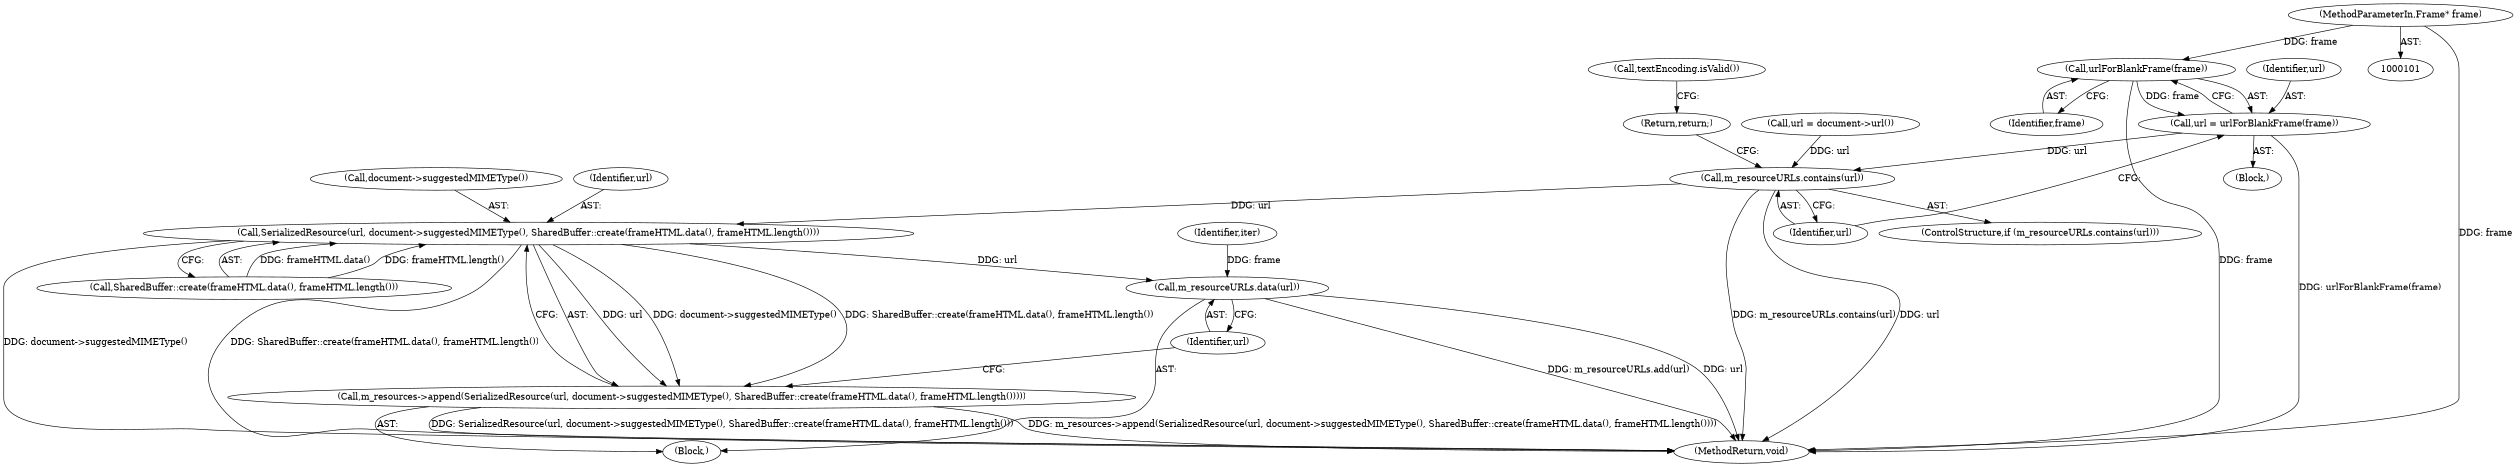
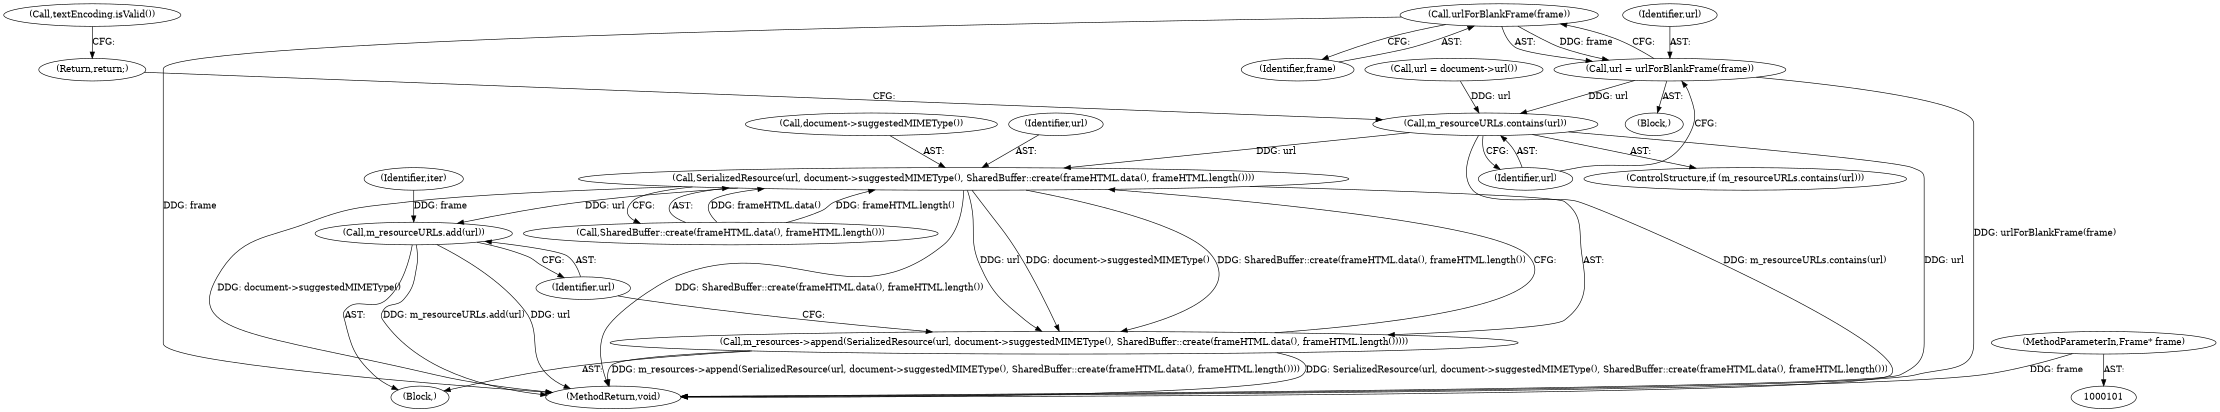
(2271, 42) -> none
(1227, 288) -> (414, 234)
